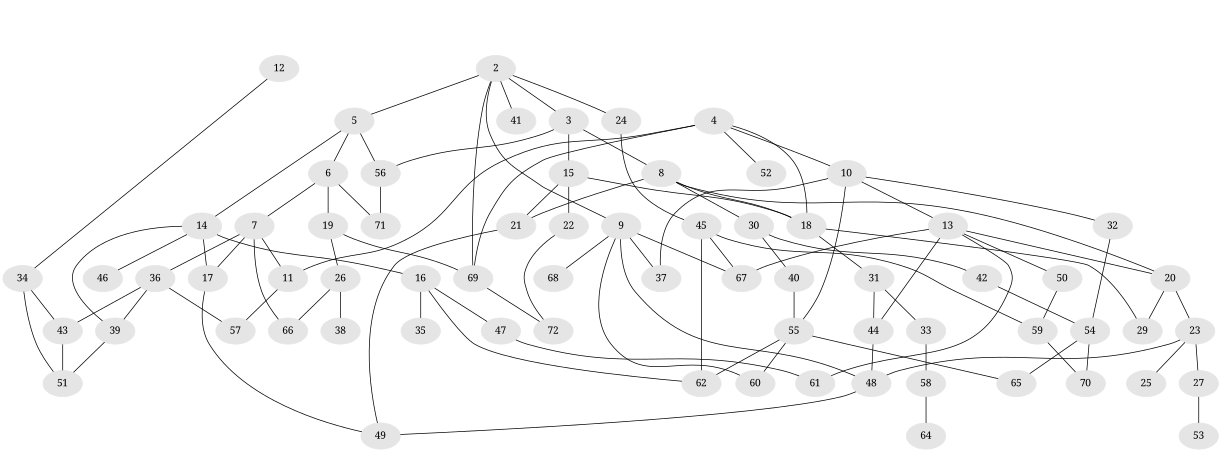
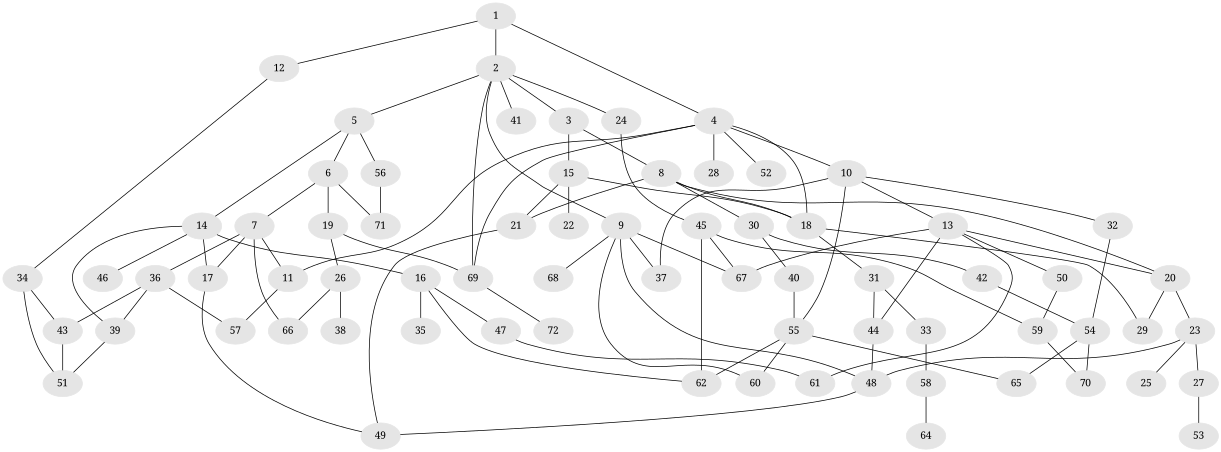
none -> (496, 16)
(471, 148) -> none
none -> (714, 174)
(524, 274) -> none
